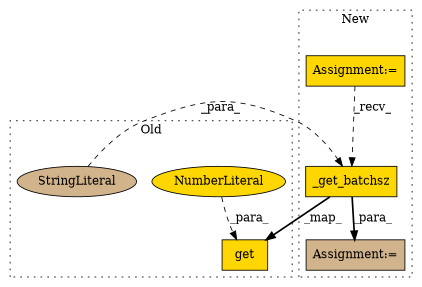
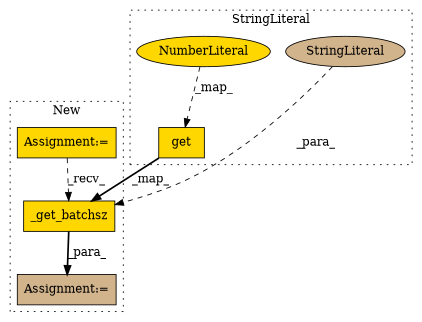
(151, 130) -> (271, 20)
(304, 214) -> (129, 177)
(249, 218) -> (214, 88)
